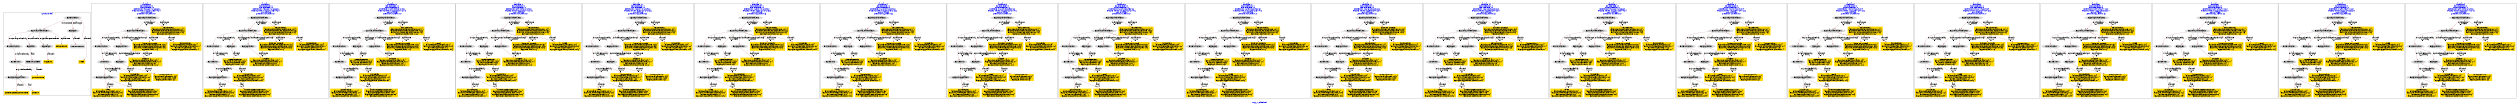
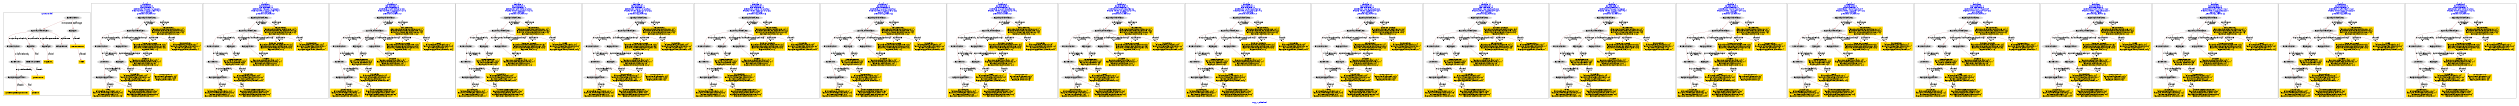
(84, 39) -> (79, 54)
(62, 46) -> (62, 46)
(78, 46) -> (78, 46)
(31, 54) -> (35, 54)
(51, 54) -> (51, 54)
(38, 77) -> (38, 77)
(17, 93) -> (17, 93)
